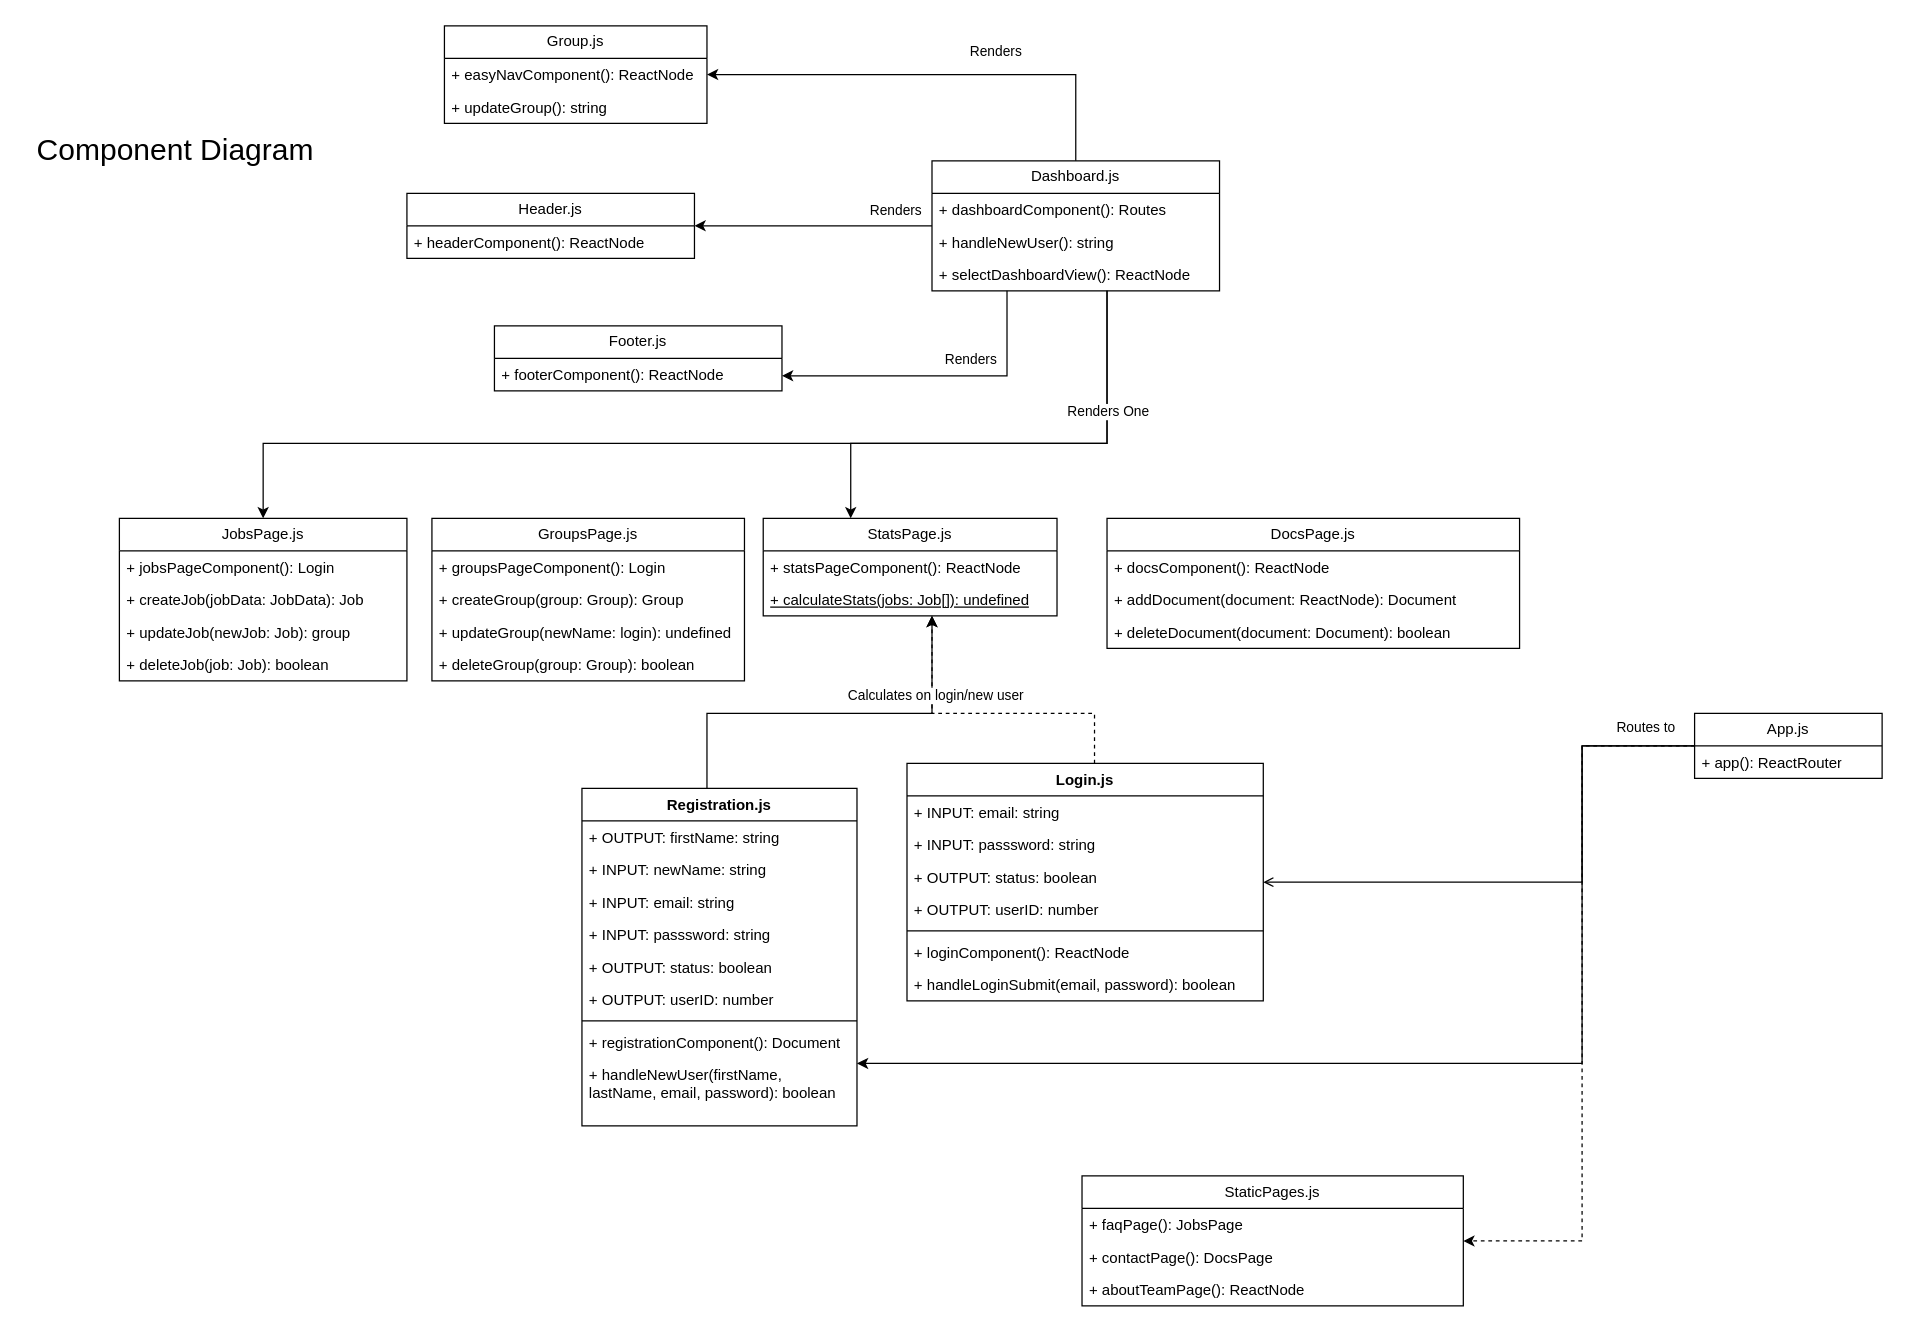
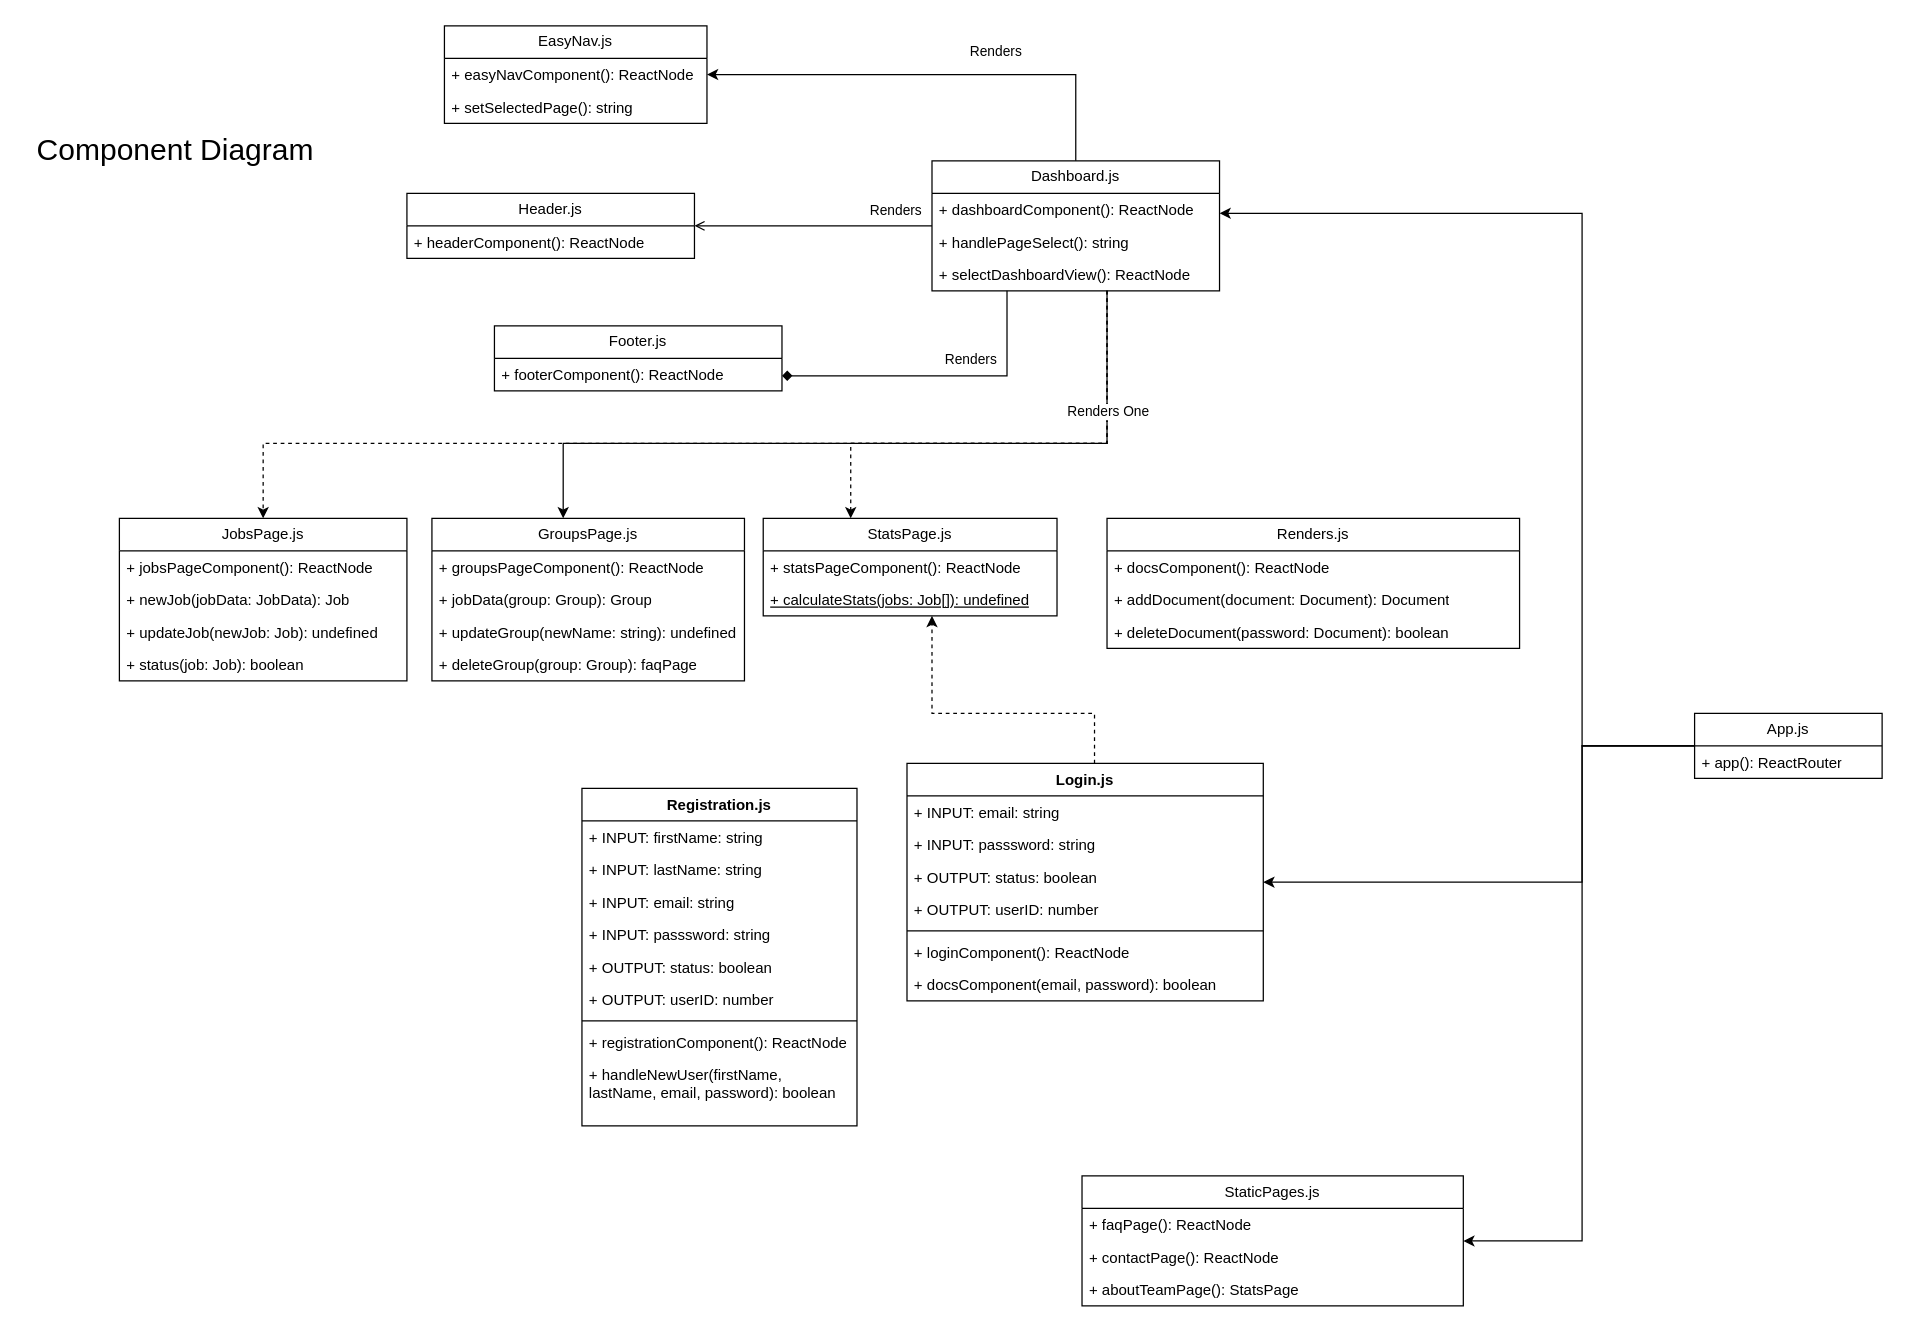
(576, 42) -> (576, 42)
(541, 108) -> (556, 108)
(1060, 211) -> (1072, 211)
(704, 226) -> (702, 226)
(1035, 243) -> (1045, 243)
none -> (1582, 300)
(792, 376) -> (793, 376)
(379, 443) -> (379, 443)
(851, 476) -> (851, 476)
none -> (563, 477)
(1313, 534) -> (1313, 534)
(237, 568) -> (255, 568)
(558, 568) -> (576, 568)
(260, 601) -> (247, 601)
(572, 601) -> (556, 601)
(1289, 601) -> (1285, 601)
(247, 633) -> (262, 633)
(1290, 633) -> (1290, 633)
(589, 642) -> (589, 642)
(239, 666) -> (229, 666)
(577, 666) -> (579, 666)
(780, 713) -> none
(689, 838) -> (685, 838)
(678, 871) -> (681, 871)
(1271, 882) -> (1273, 882)
(1082, 986) -> (1071, 986)
(721, 1052) -> (721, 1052)
(1222, 1063) -> none
(1582, 1207) -> (1582, 1207)
(1172, 1226) -> (1176, 1226)
(1189, 1258) -> (1193, 1258)
(1201, 1291) -> (1201, 1291)
